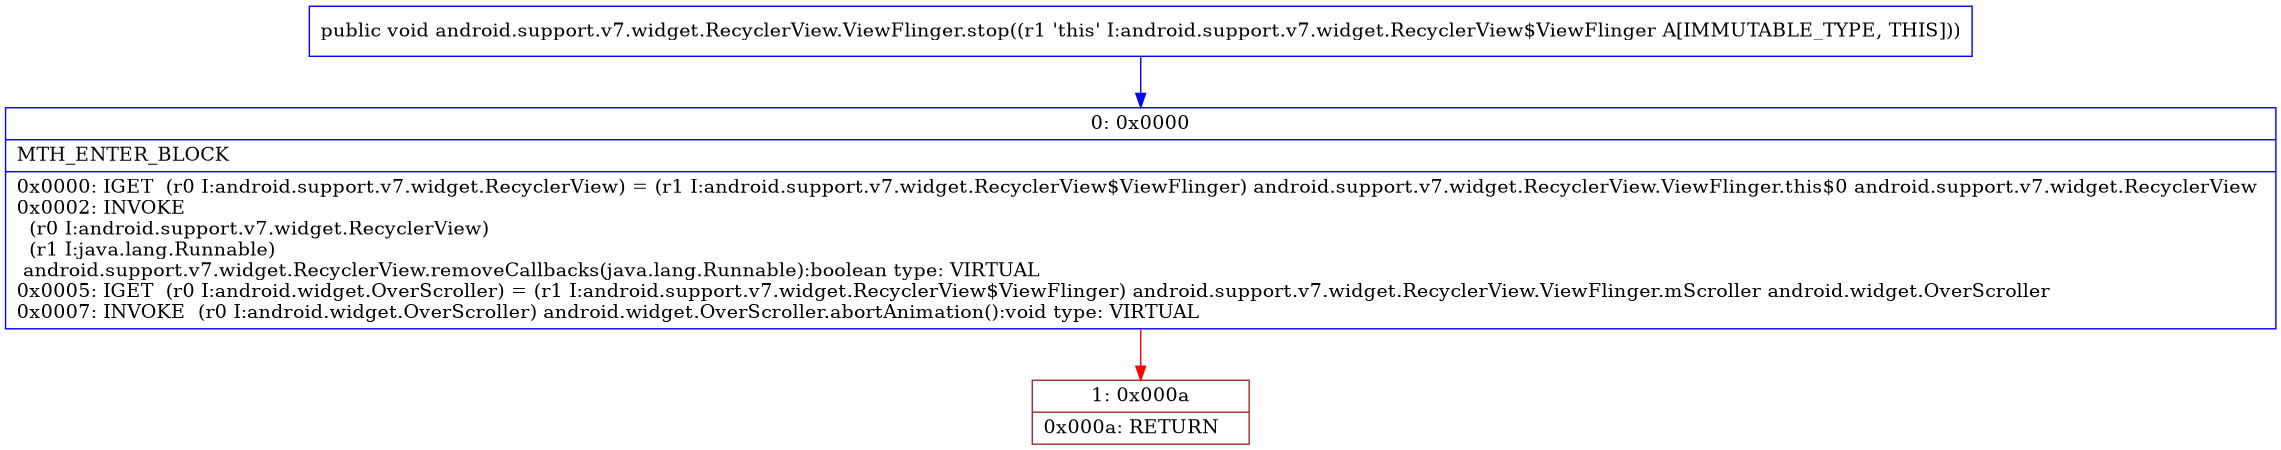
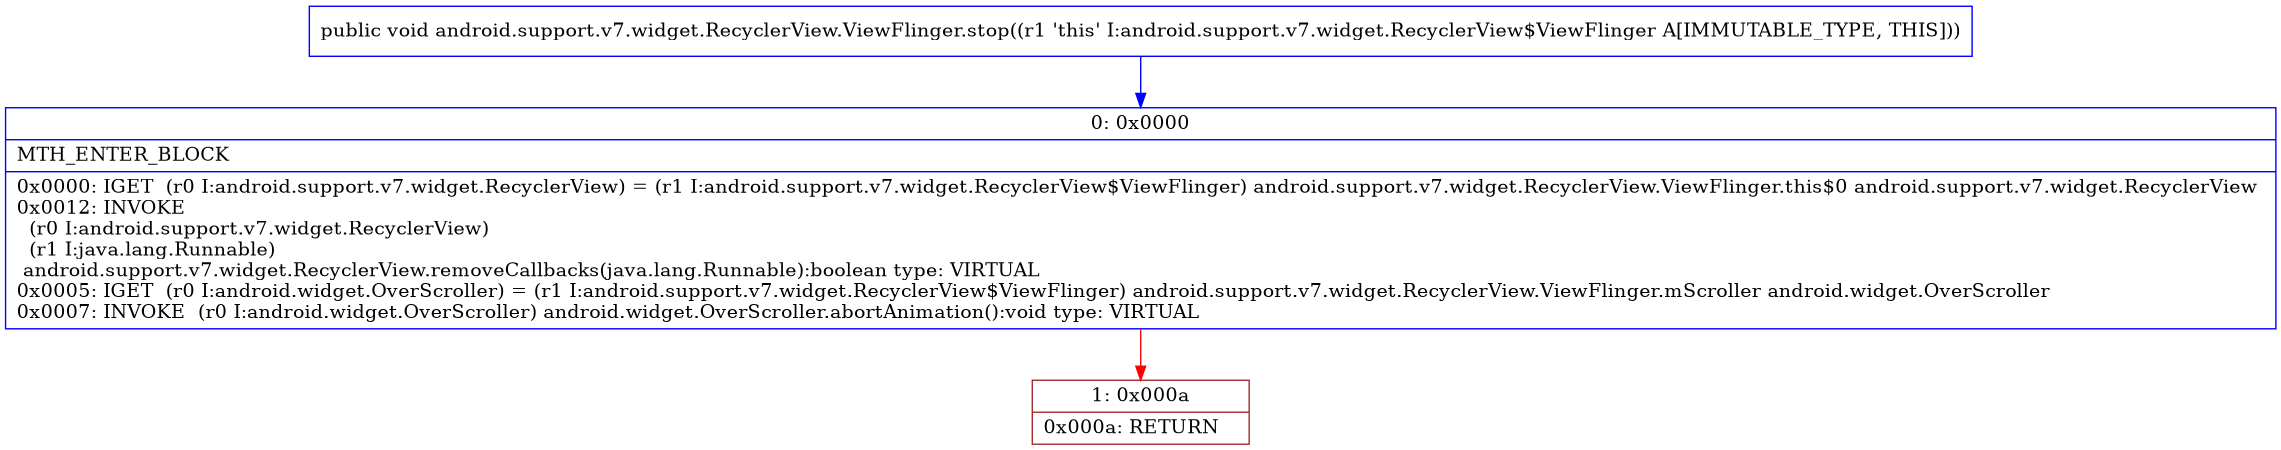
(108, 208) -> (108, 208)
